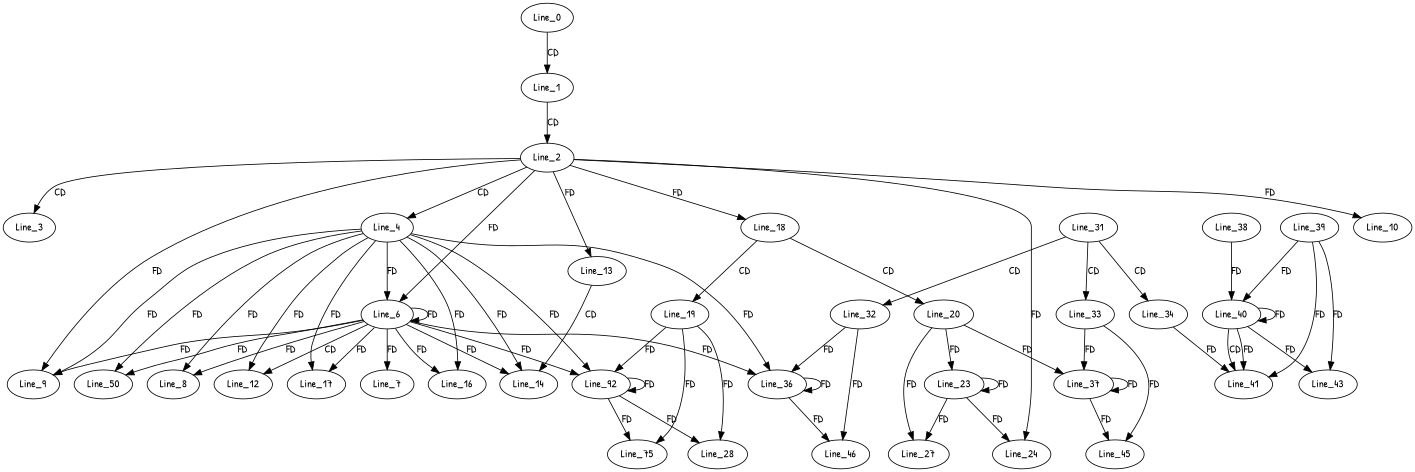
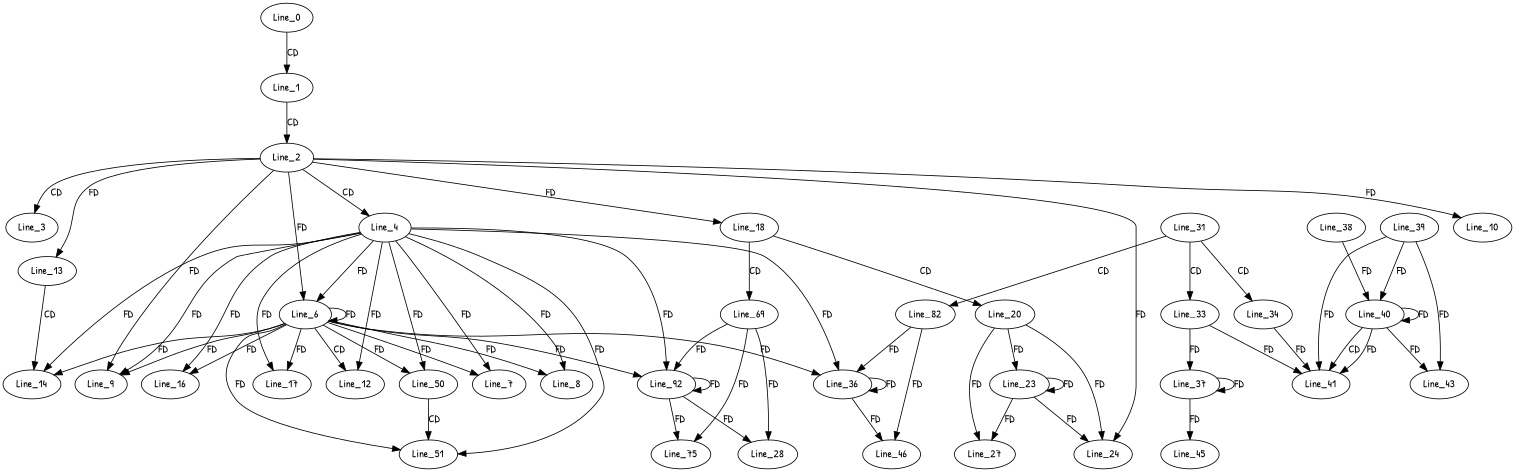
none -> (442, 301)
(680, 314) -> (749, 314)
(860, 314) -> (925, 314)
(1010, 348) -> (1079, 367)
(1147, 373) -> (1252, 348)
none -> (428, 454)
